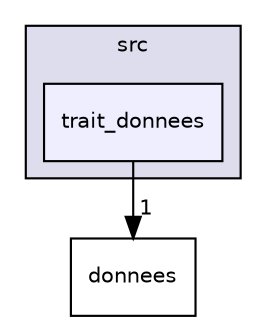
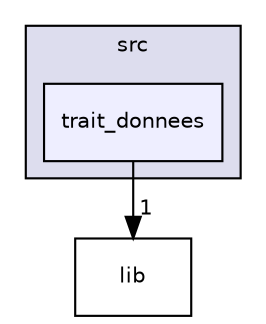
(133, 277) -> (133, 277)
